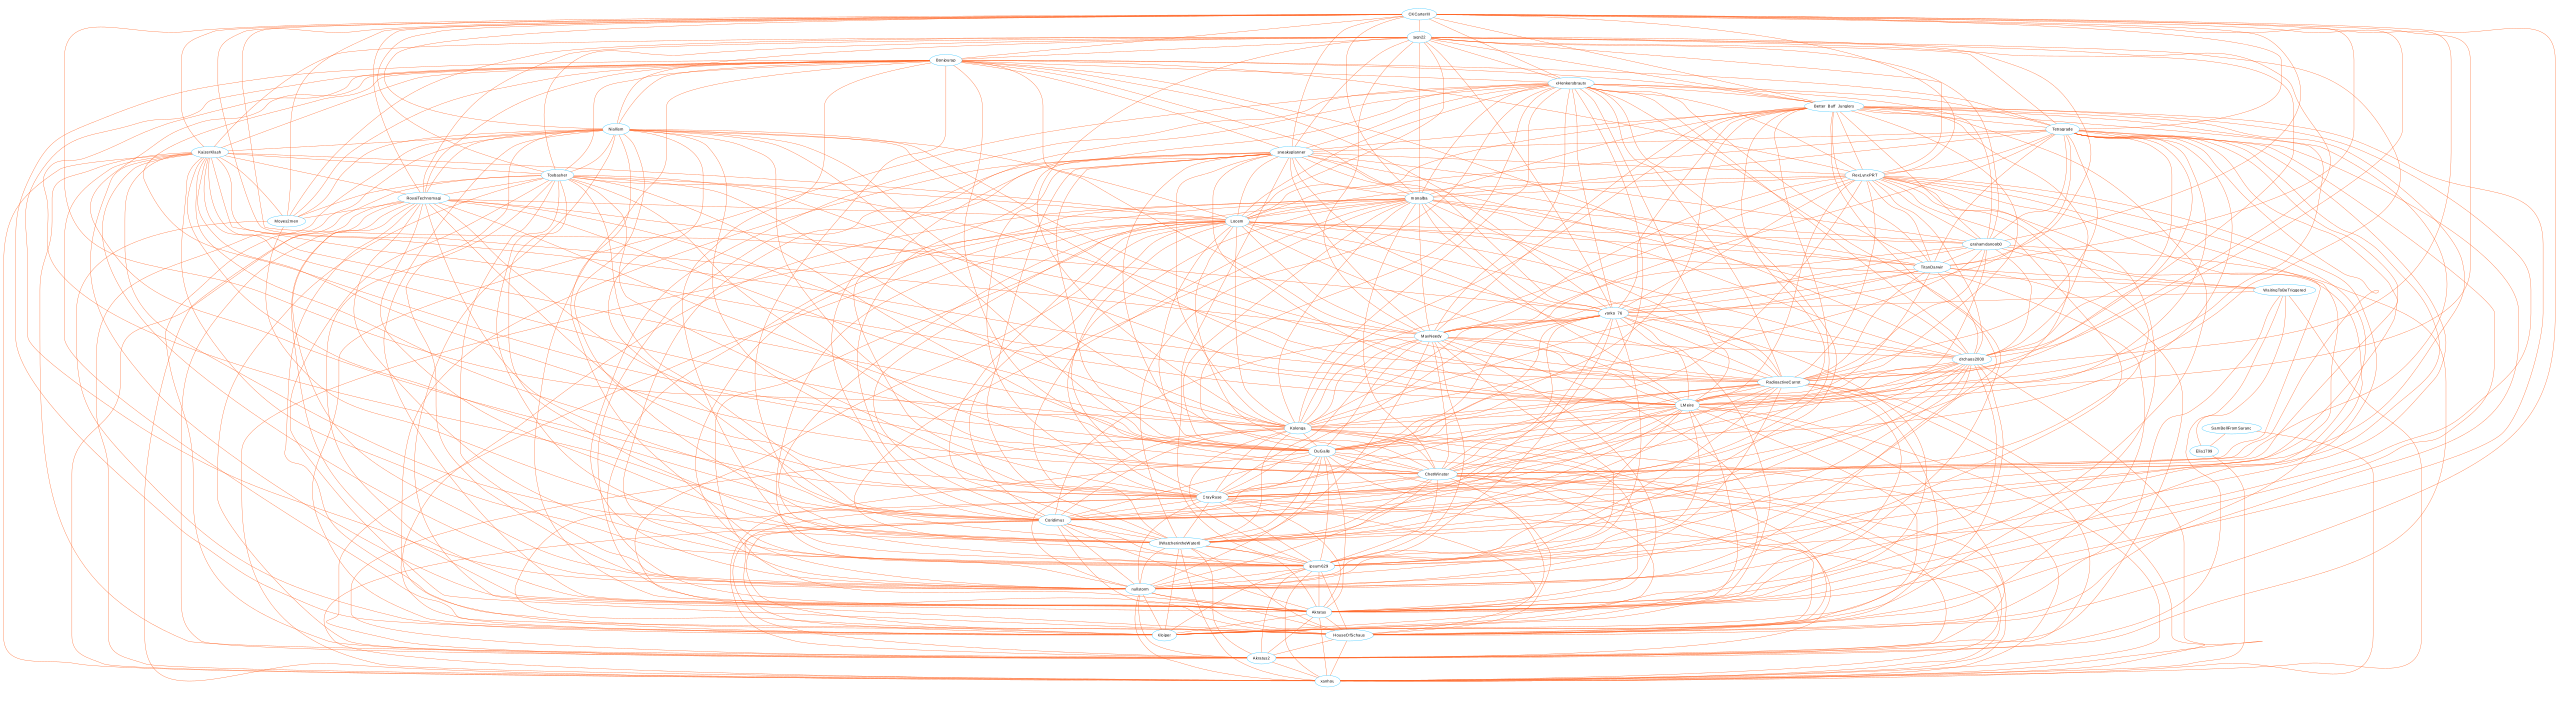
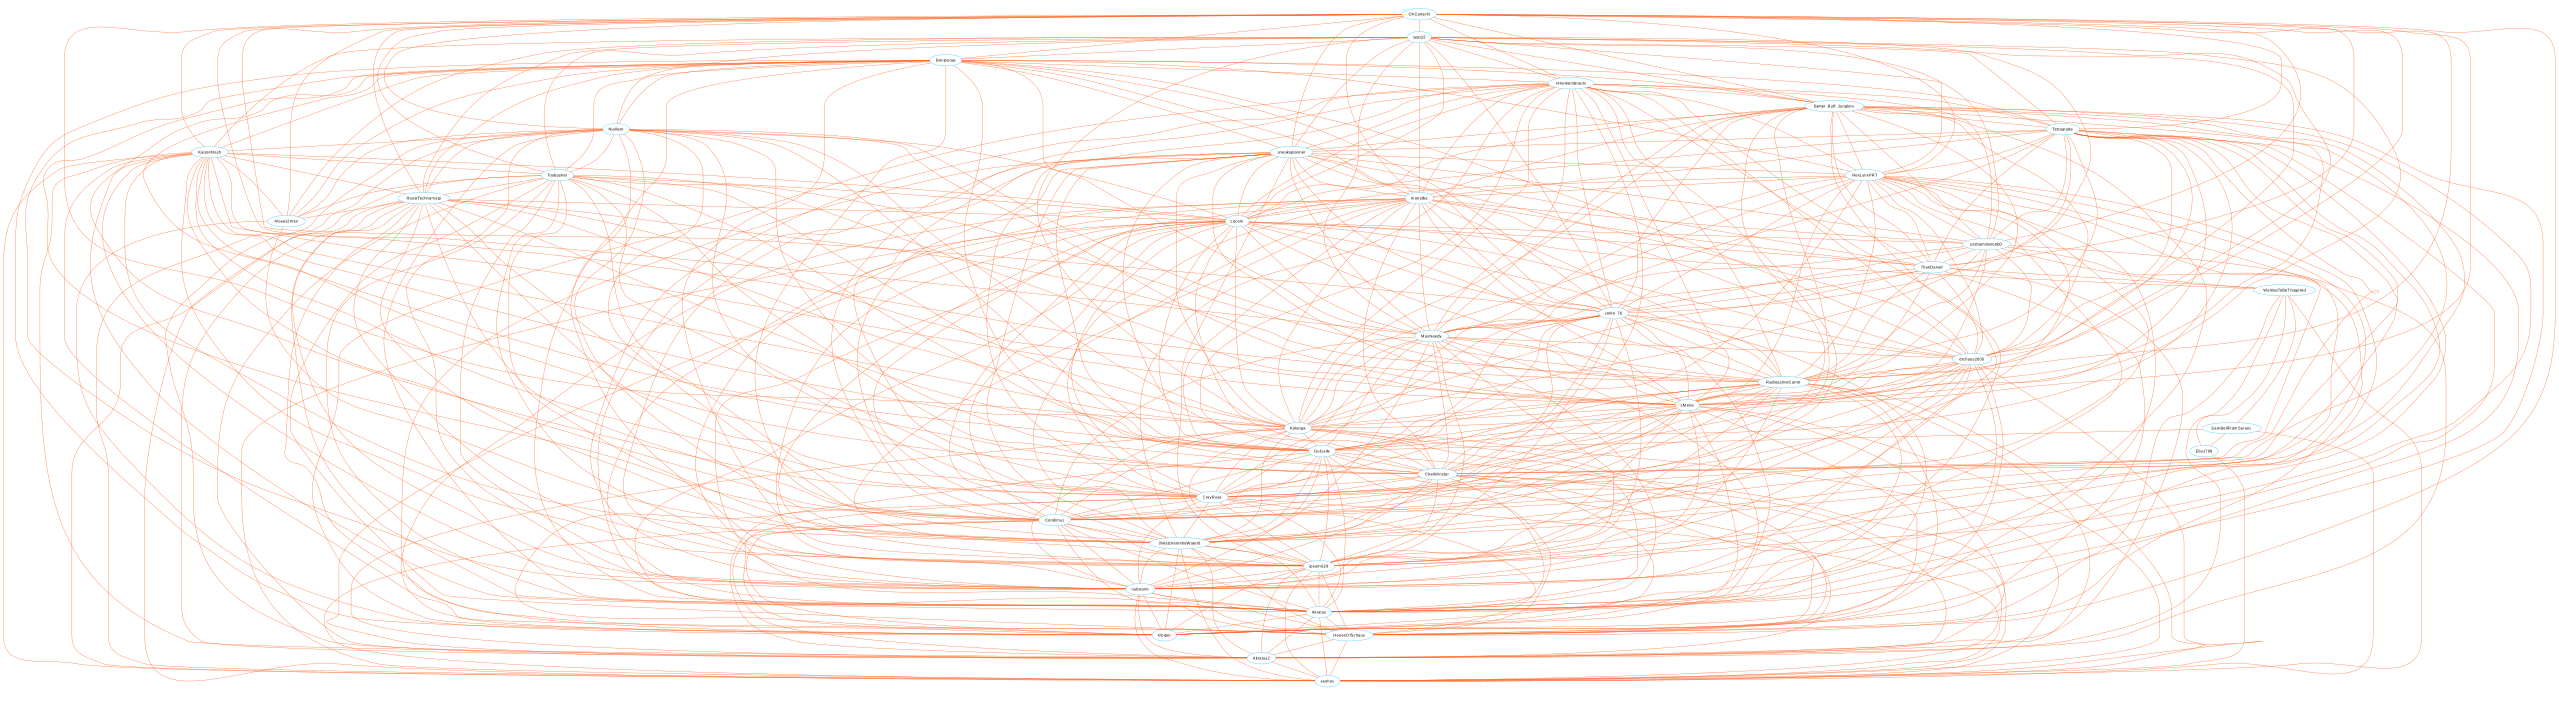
(1957, 301) -> (2283, 365)
(1626, 335) -> (1791, 439)
(631, 604) -> none
